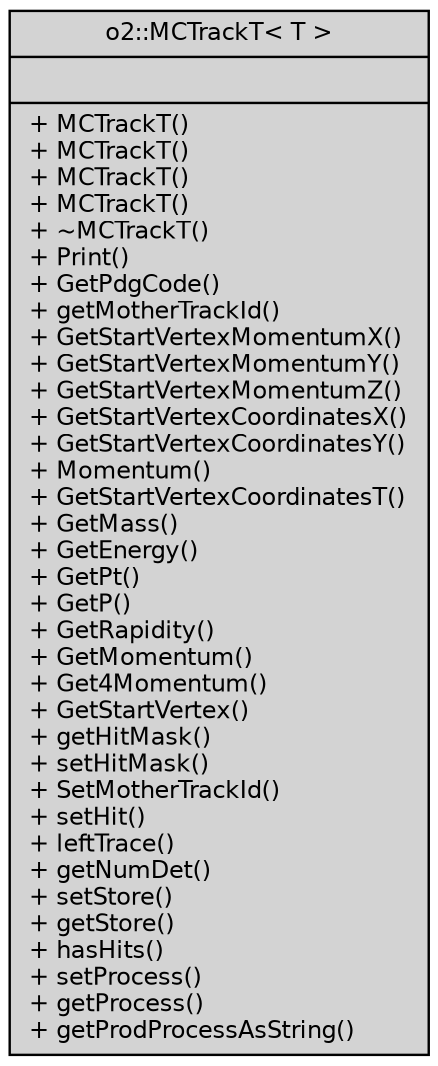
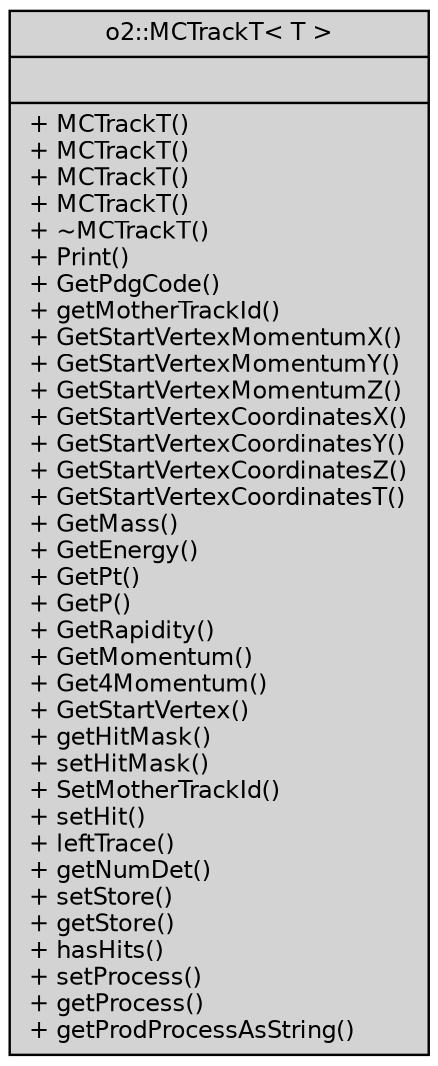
(121, 471) -> (219, 471)
